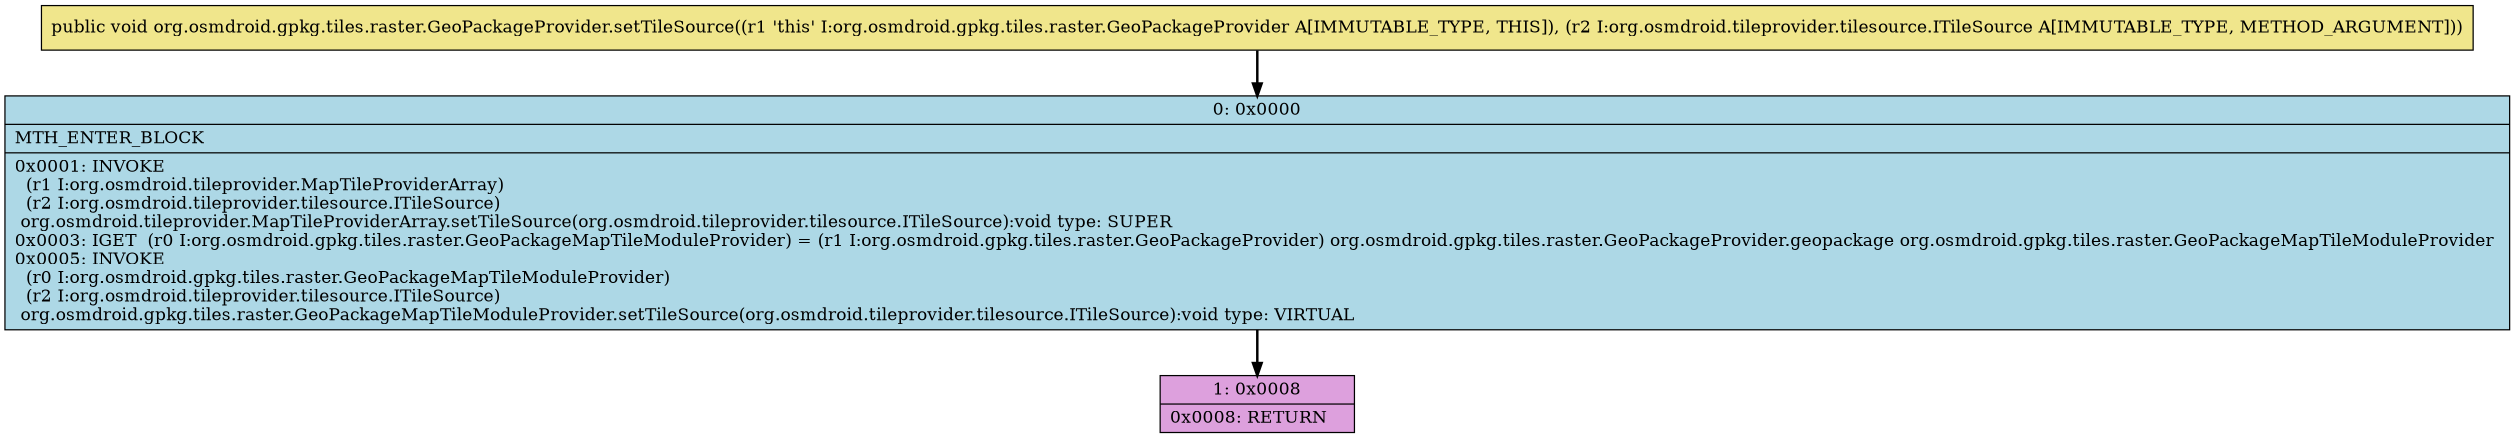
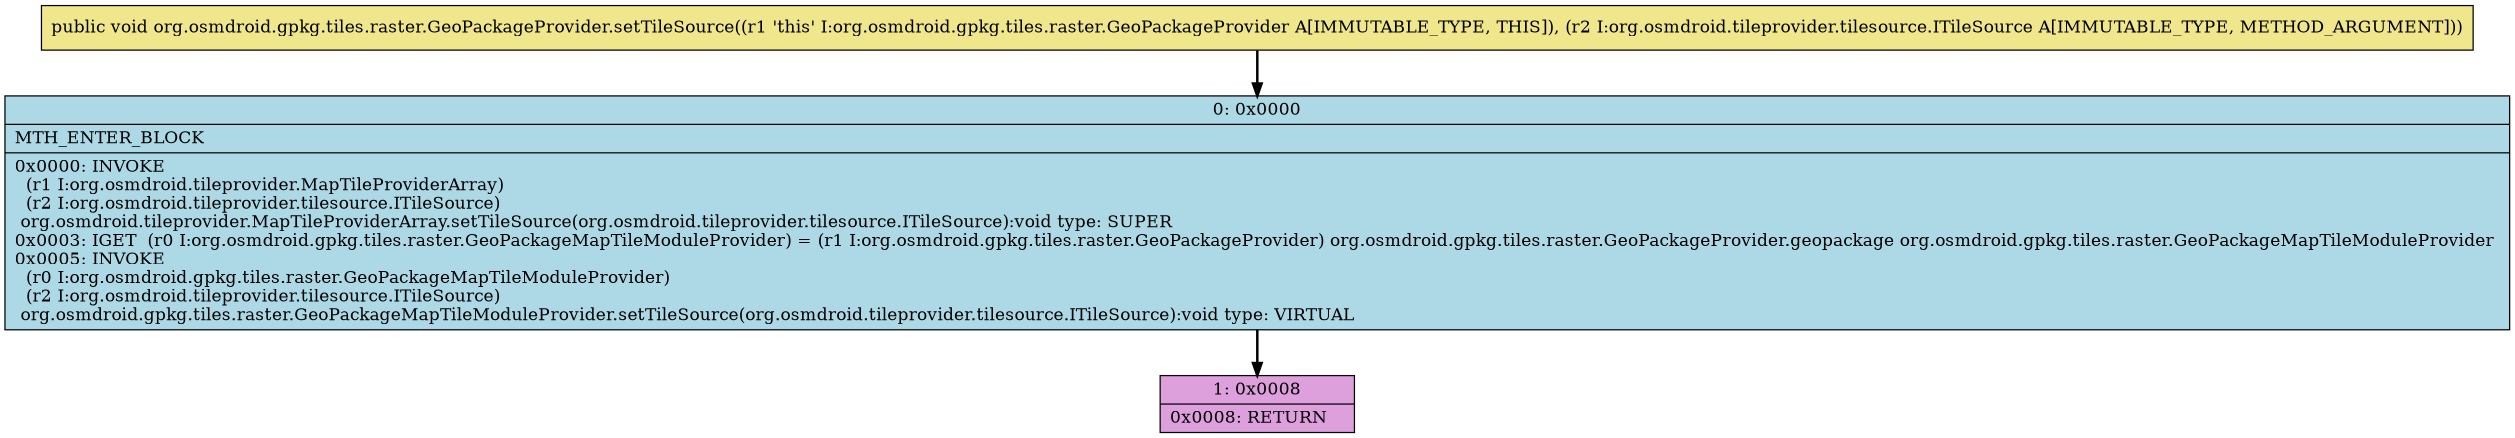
(96, 166) -> (96, 166)
